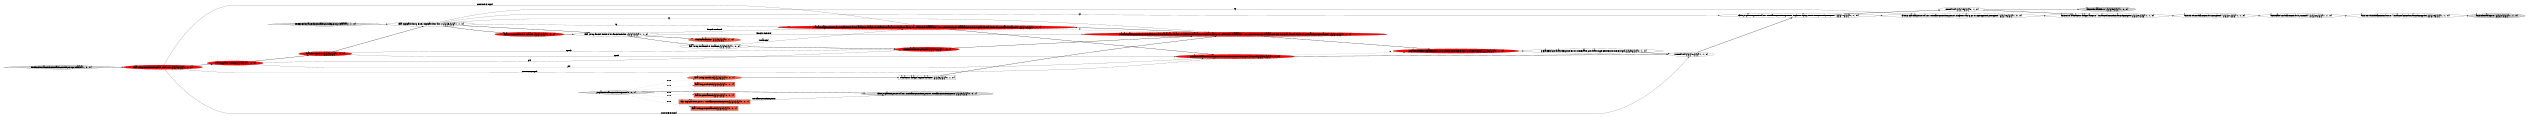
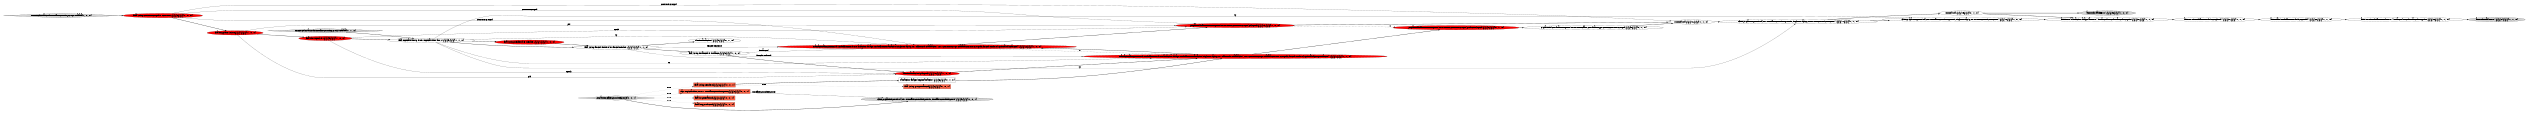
(714, 40) -> (714, 41)
(714, 78) -> (714, 85)
(657, 101) -> (819, 86)
